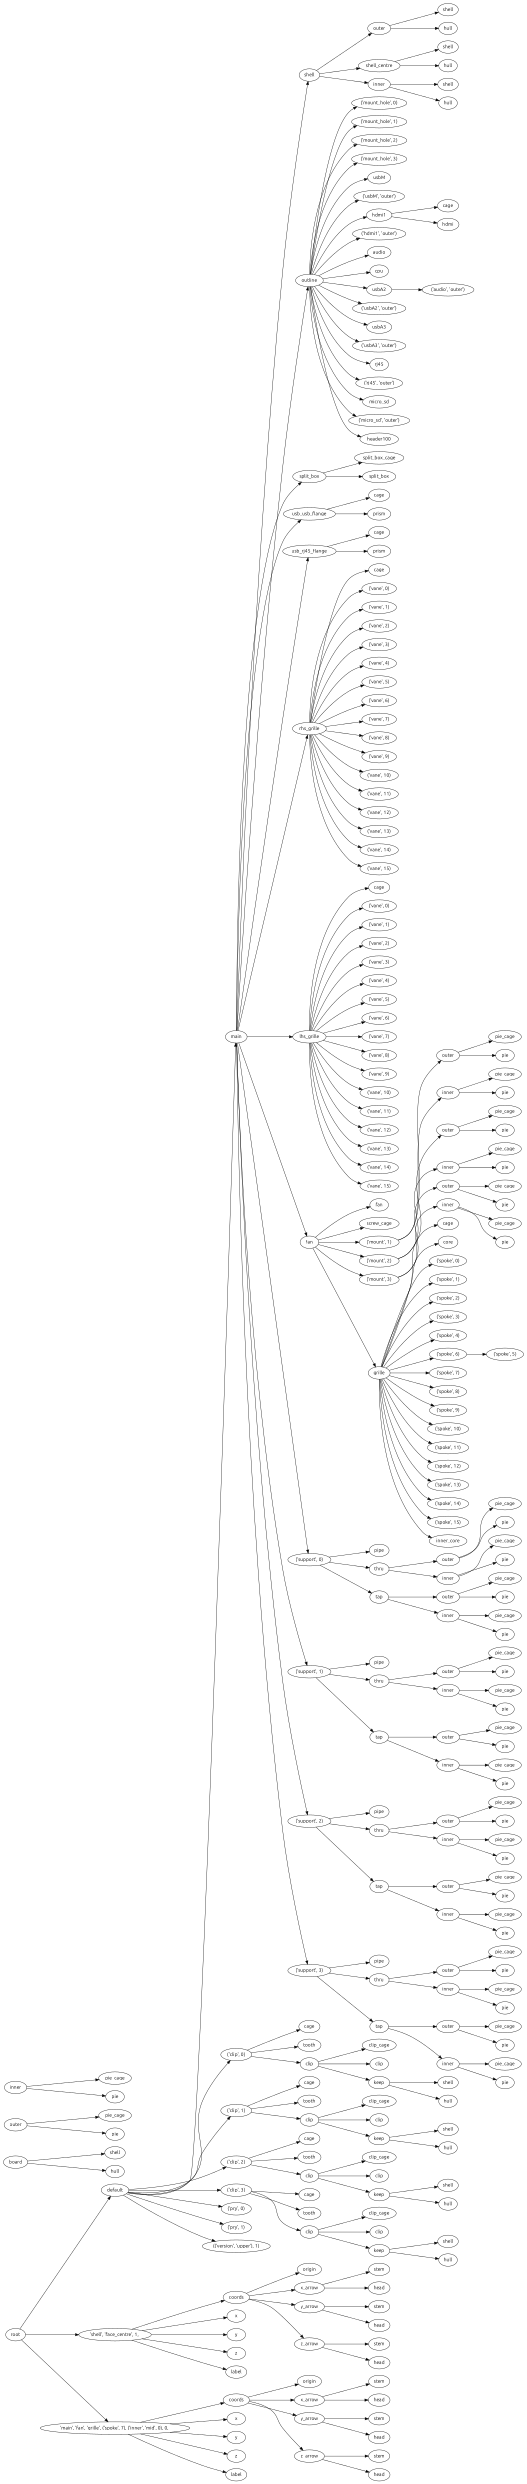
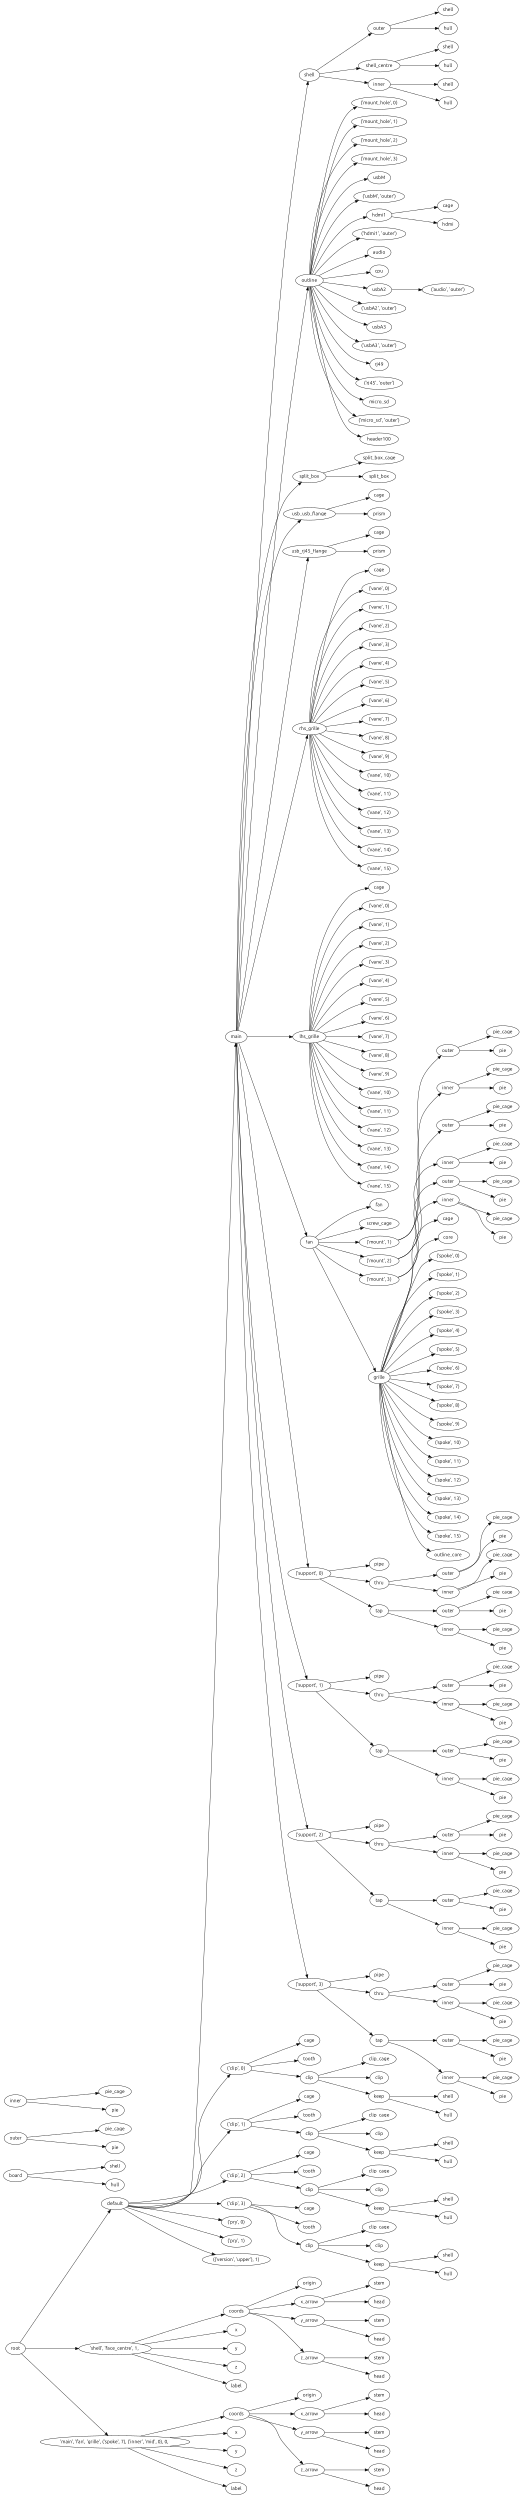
(379, 365) -> (379, 365)
(475, 1354) -> (410, 1364)
(448, 1541) -> (448, 1555)
